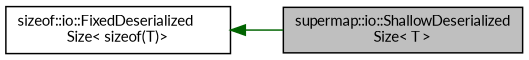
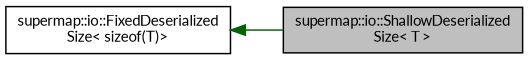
(118, 30) -> (118, 30)
